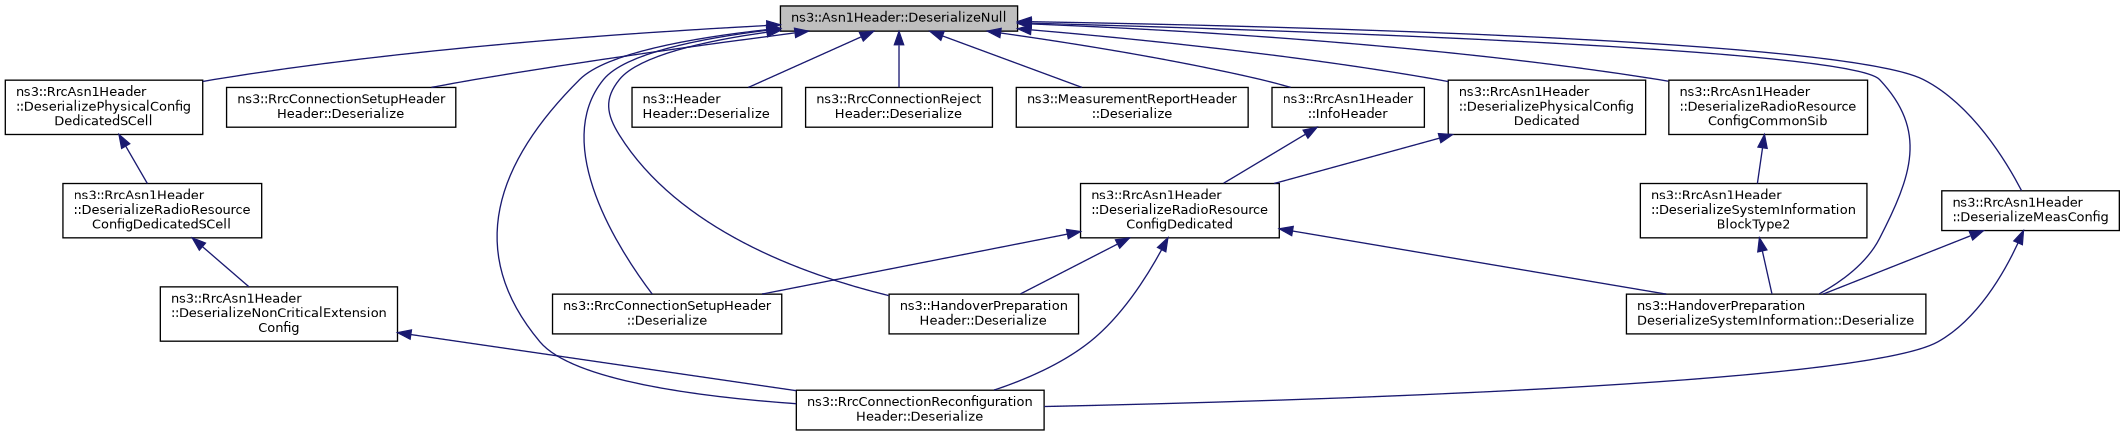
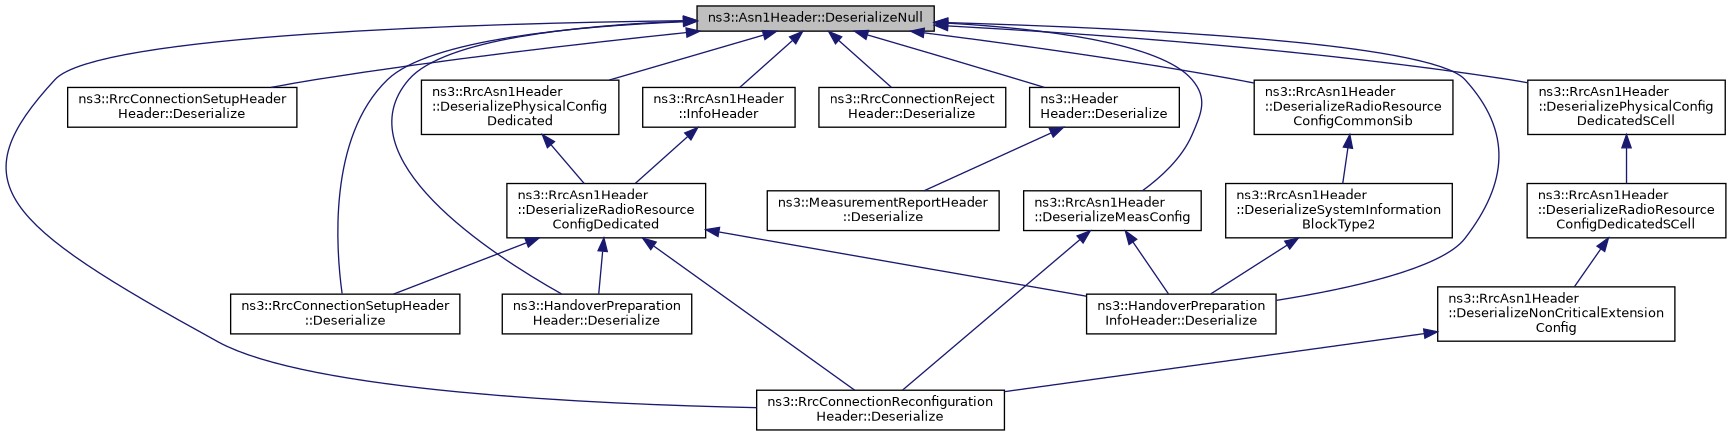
(1012, 62) -> (988, 162)
(1776, 314) -> (1181, 314)
